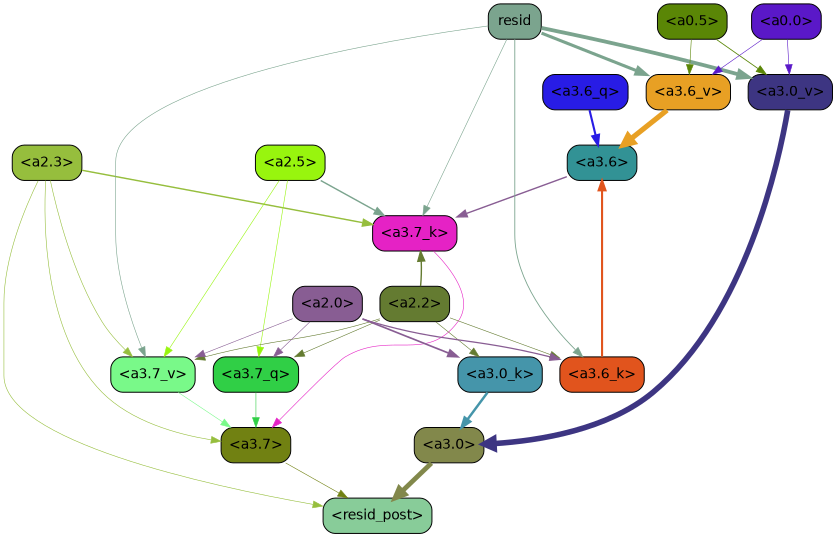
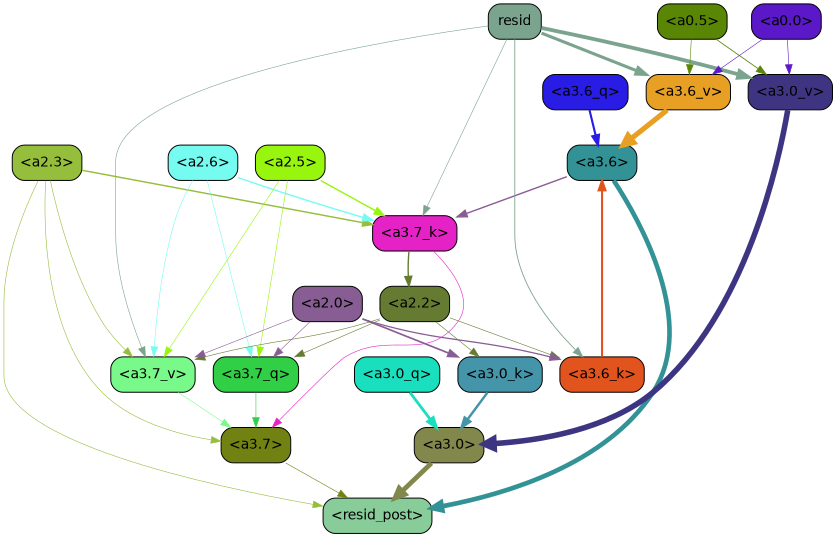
none -> (203, 163)
(348, 196) -> (348, 196)
(421, 274) -> (408, 264)
none -> (397, 375)
none -> (640, 409)
